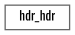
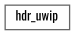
(37, 17) -> (37, 17)
